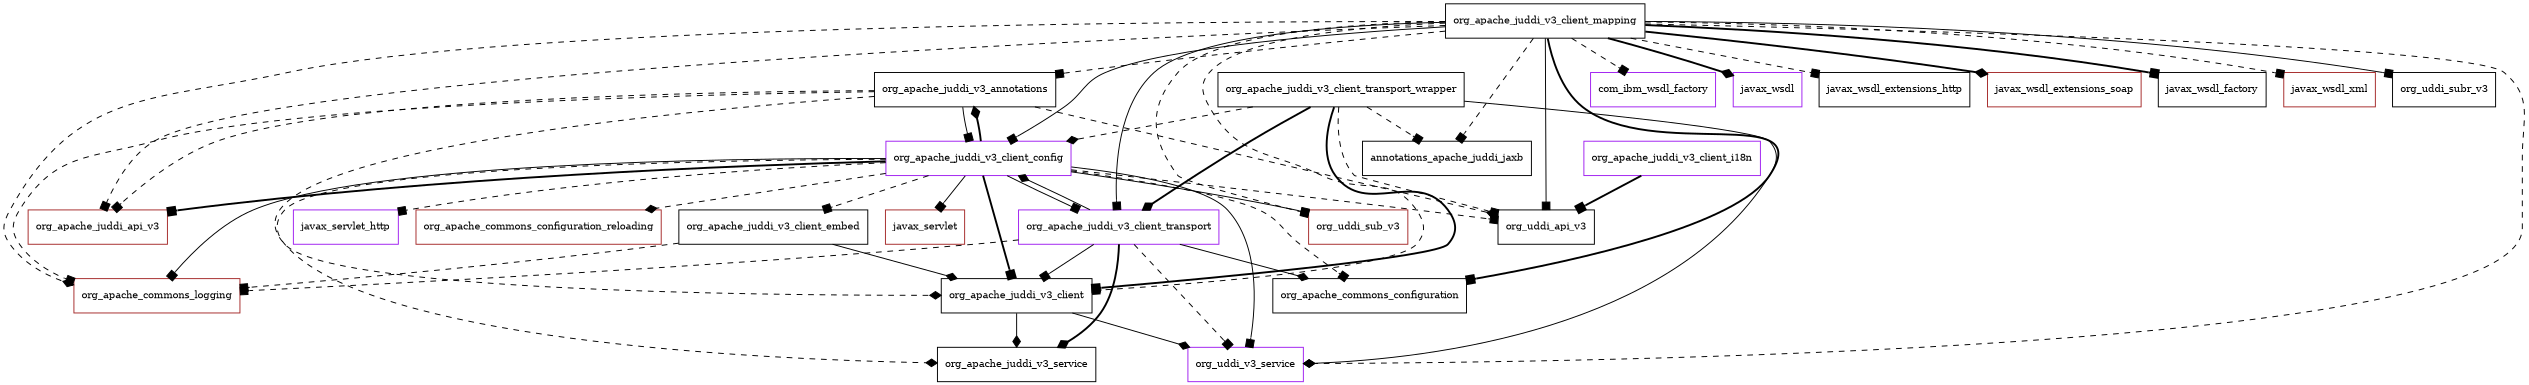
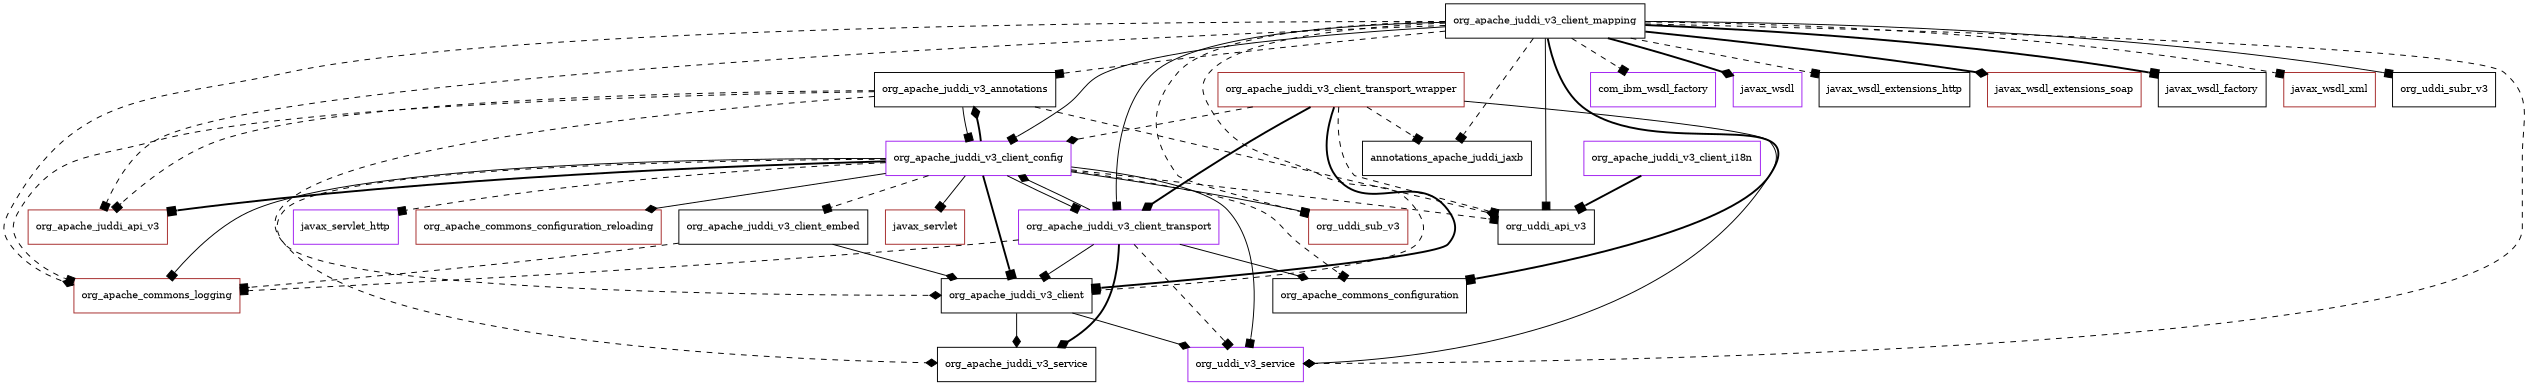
(1341, 90) -> (1341, 90)
(771, 191) -> (771, 191)
